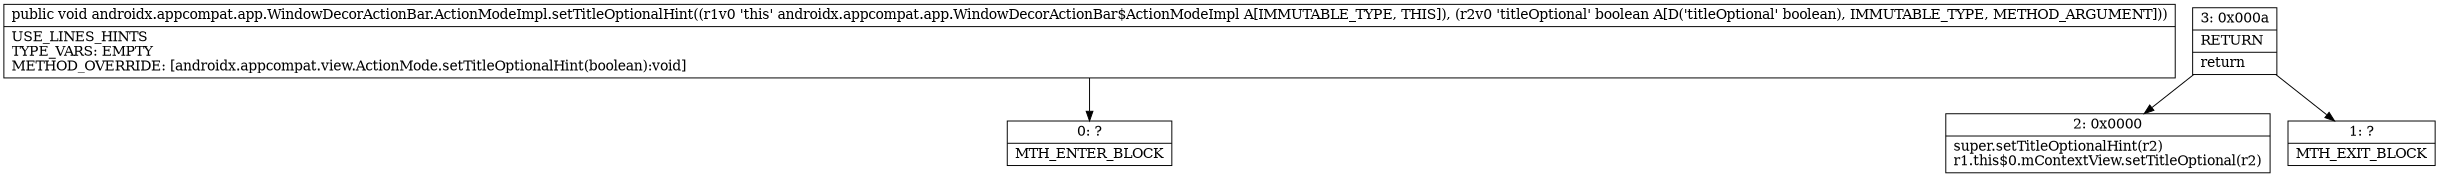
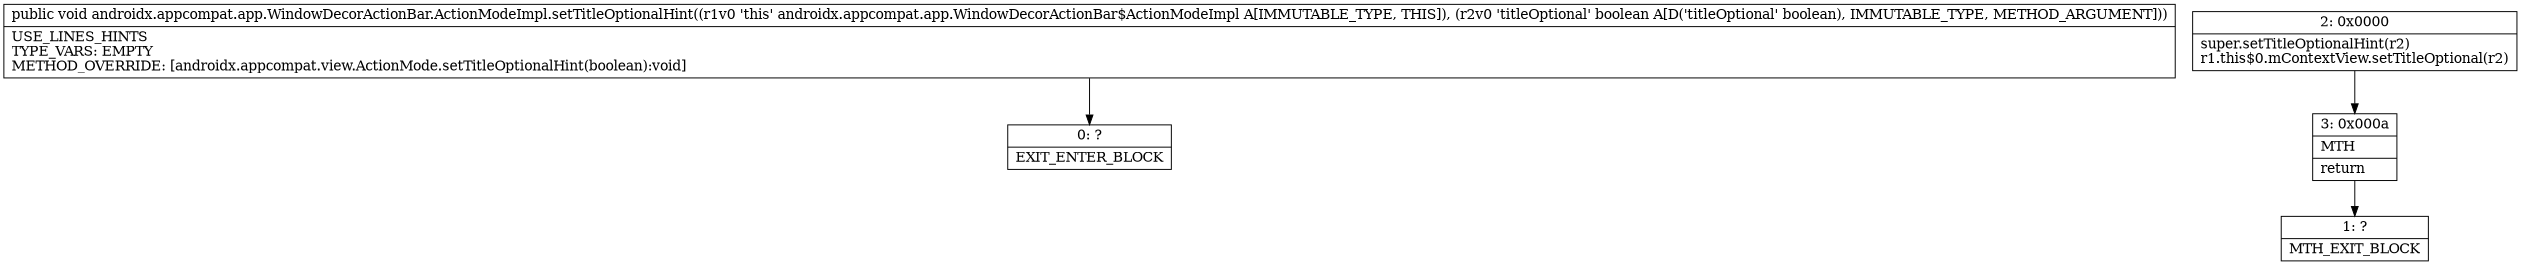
(2232, 41) -> (2338, 147)
(2173, 91) -> (2355, 87)
(1090, 154) -> (1090, 158)
